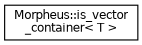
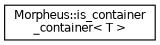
(71, 23) -> (80, 23)
